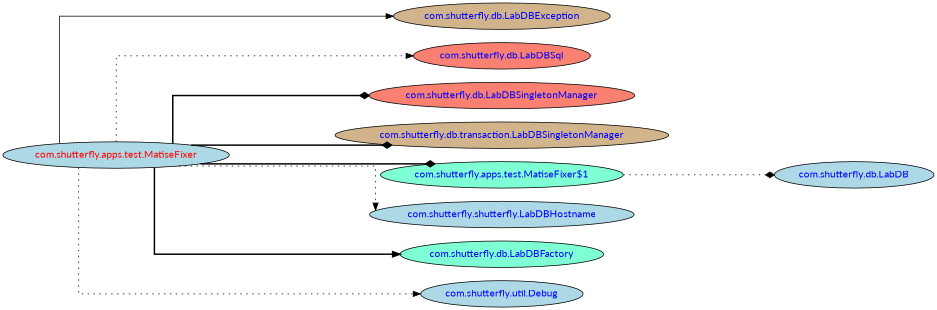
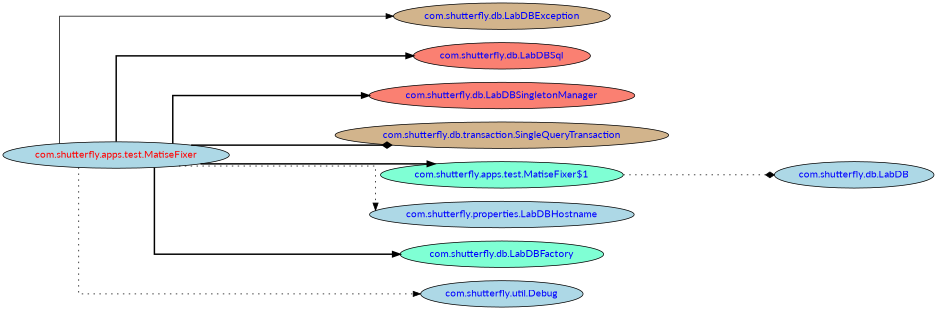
(218, 56) -> (218, 56)
(243, 96) -> (243, 96)
(502, 135) -> (502, 135)
(314, 164) -> (314, 164)
(502, 215) -> (502, 215)
